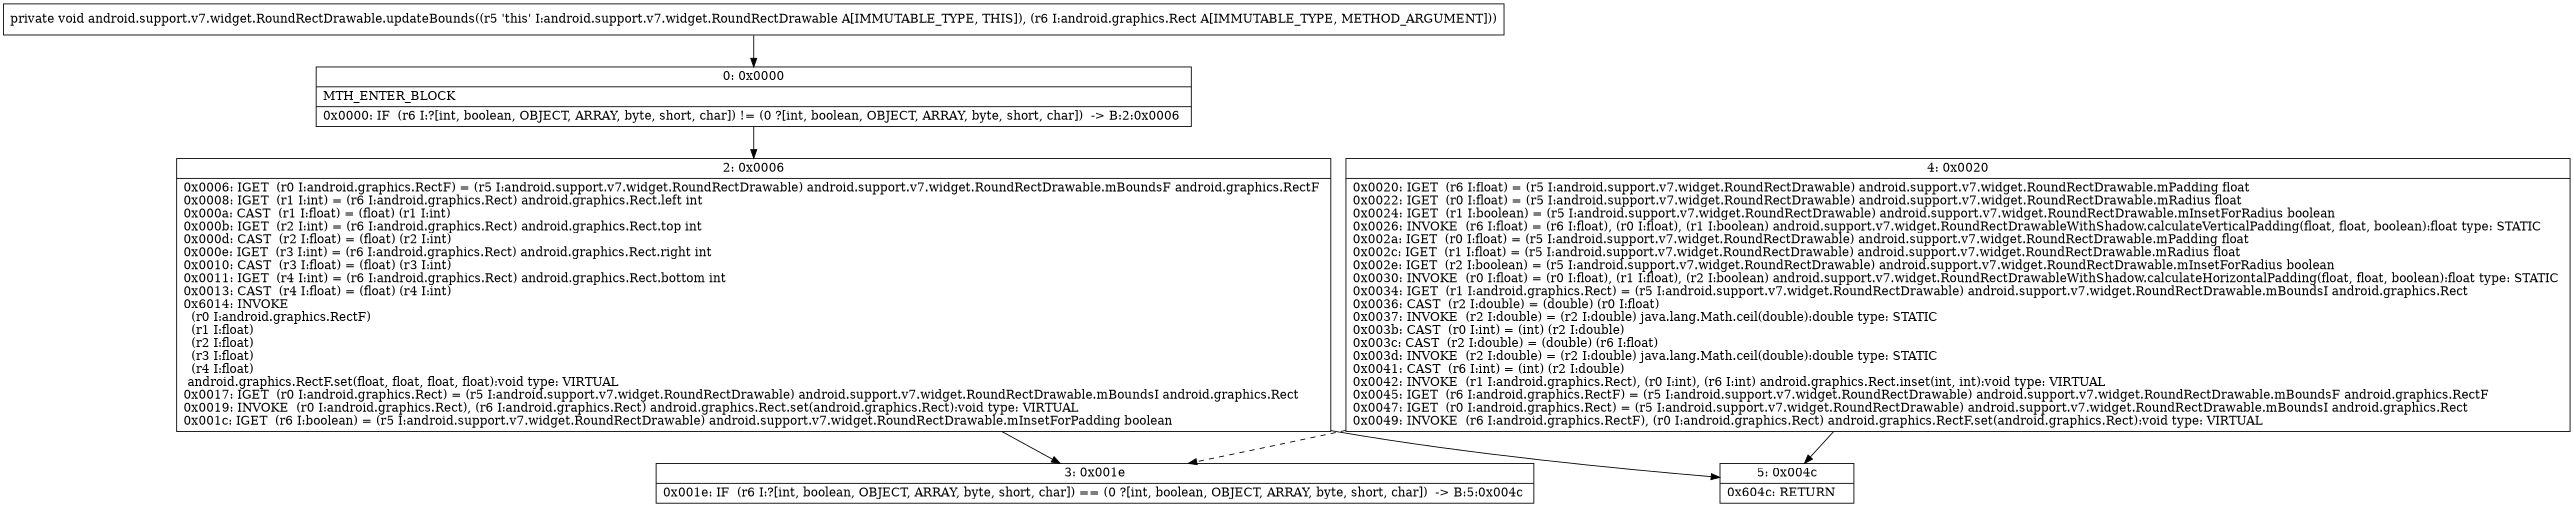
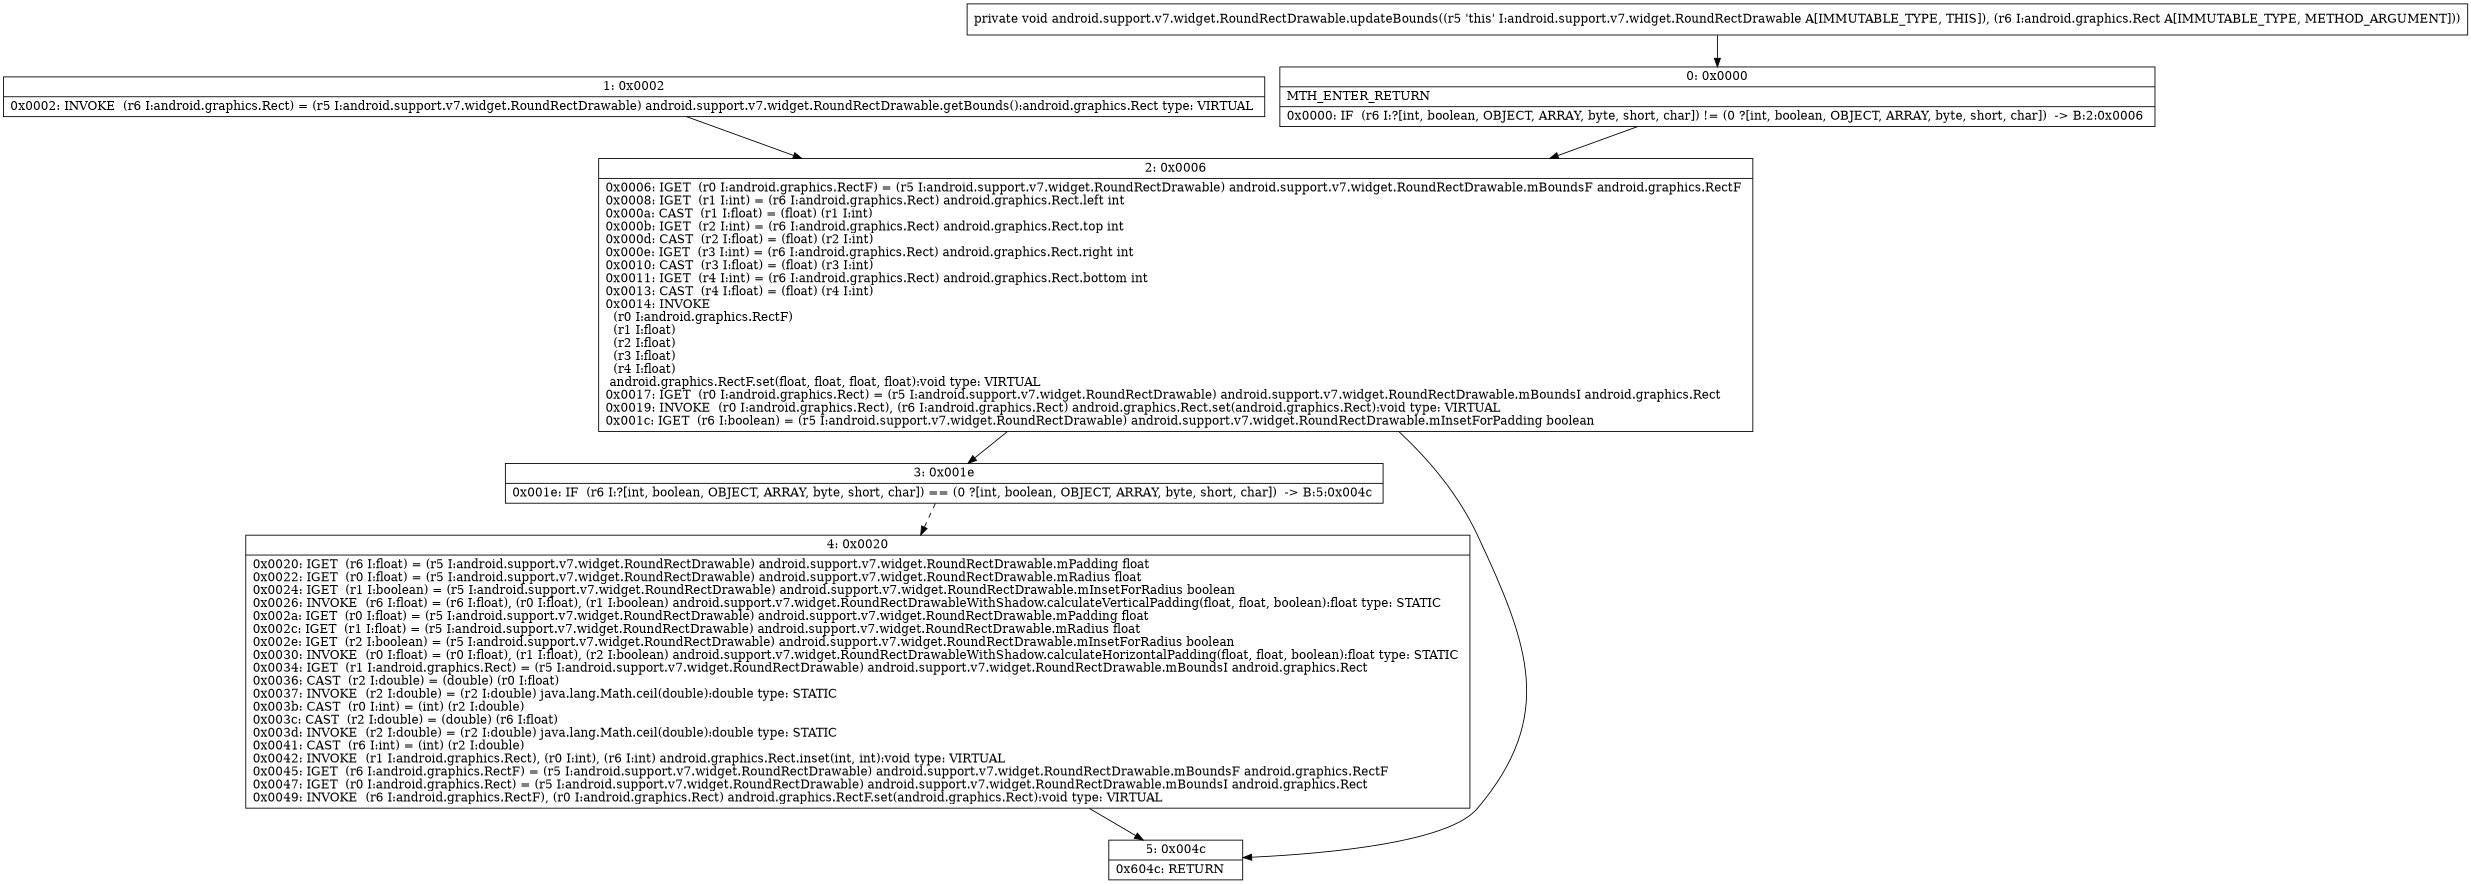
(390, 96) -> (1358, 96)
none -> (634, 97)
(240, 305) -> (662, 305)
(1271, 446) -> (930, 515)
